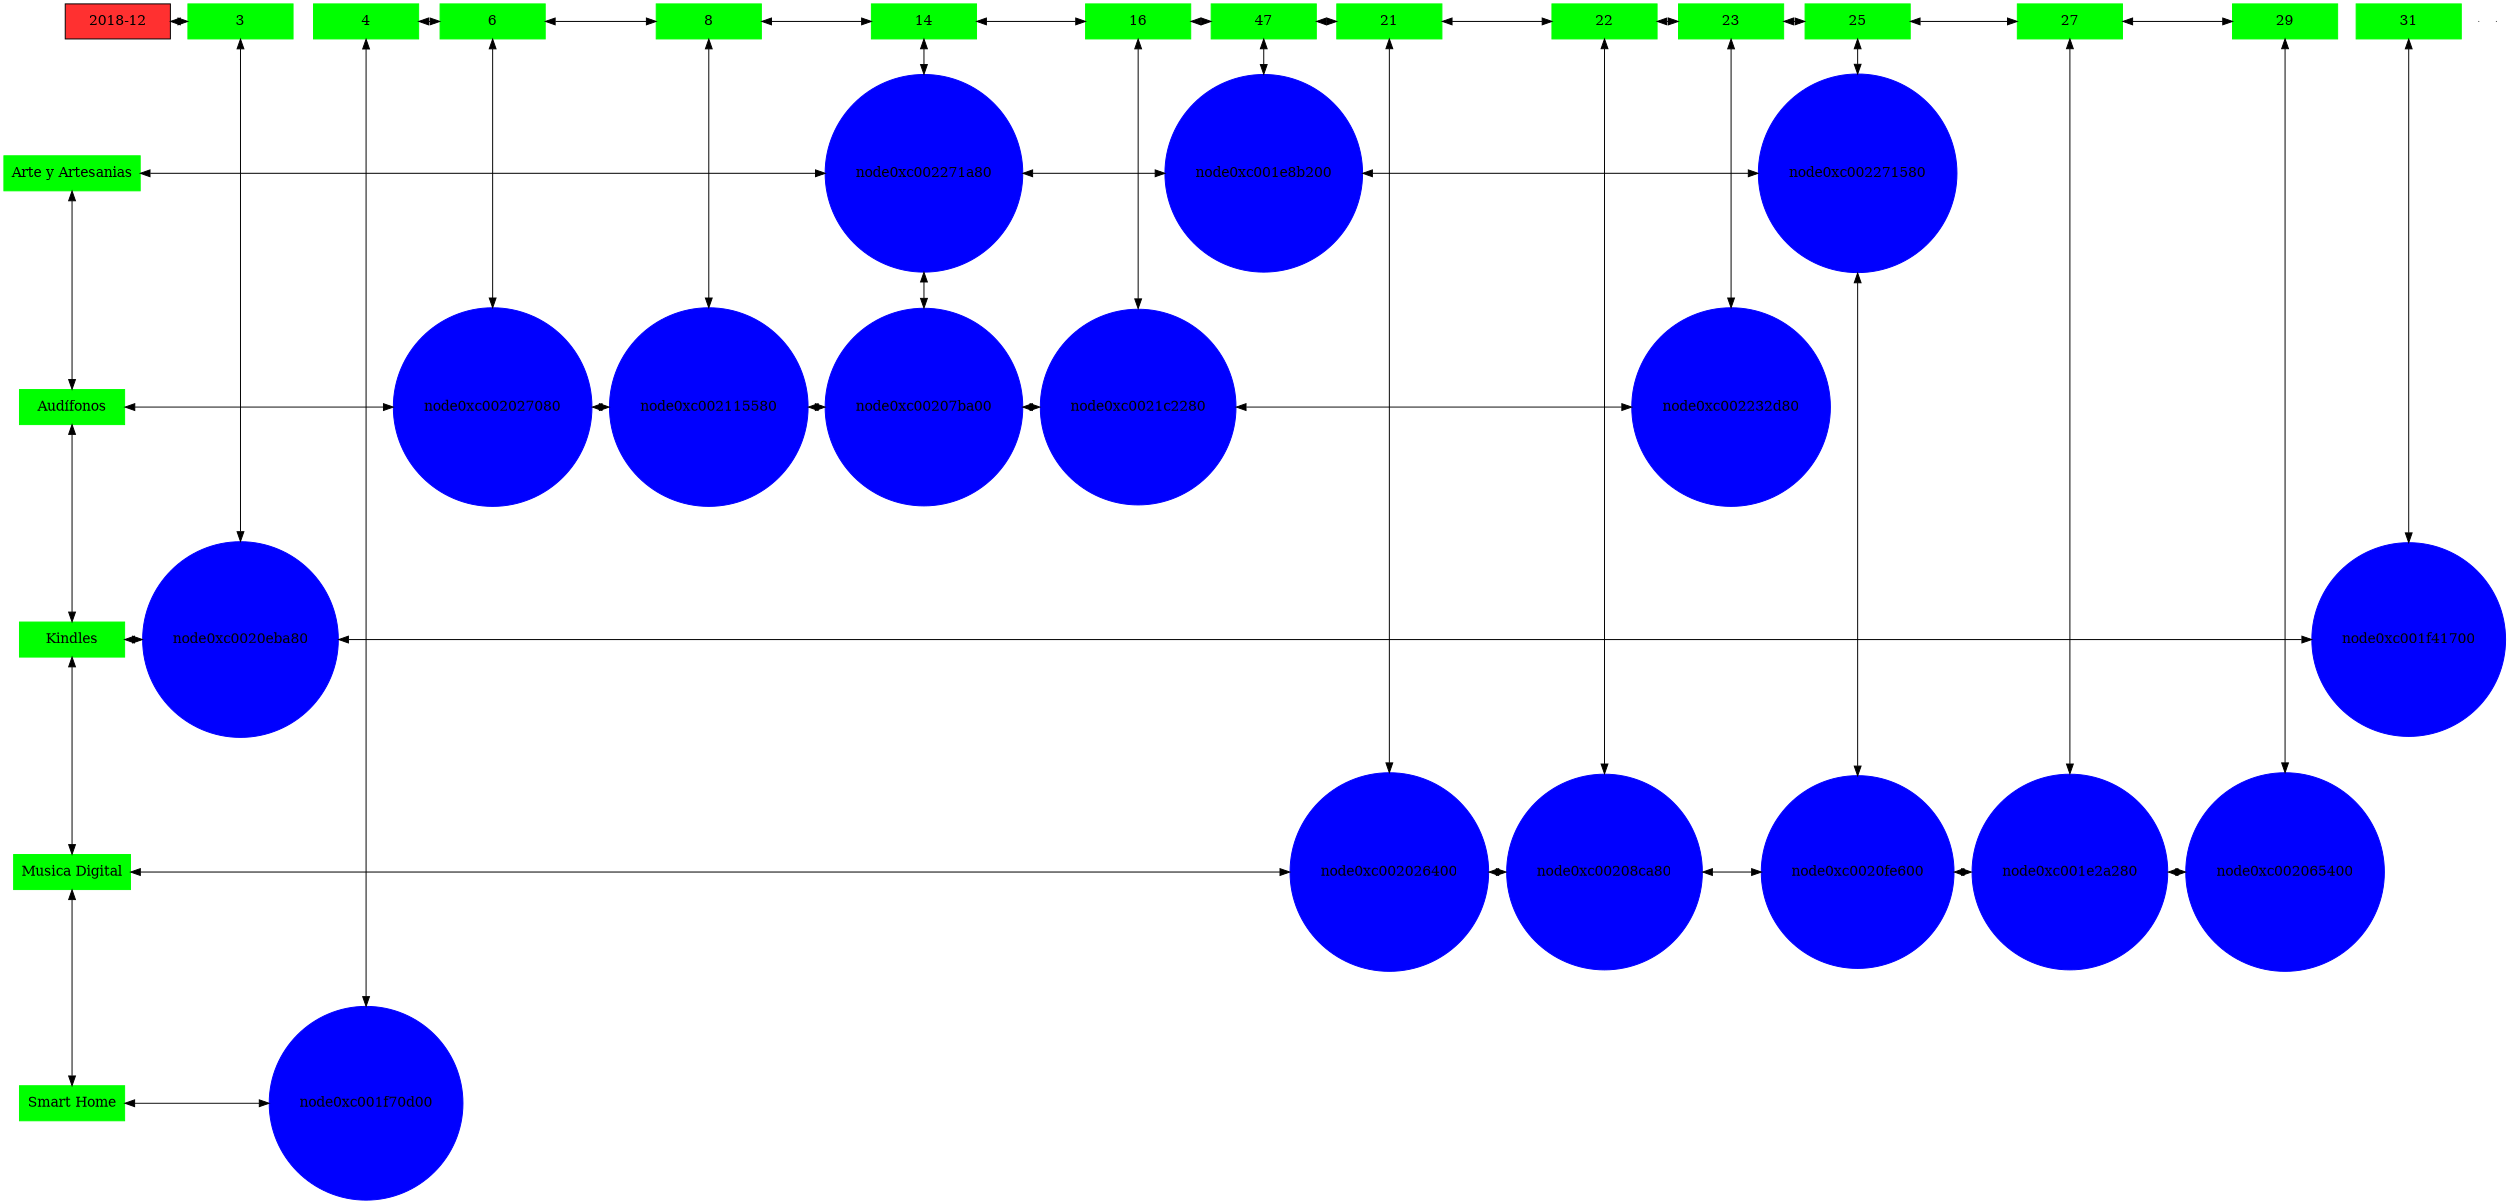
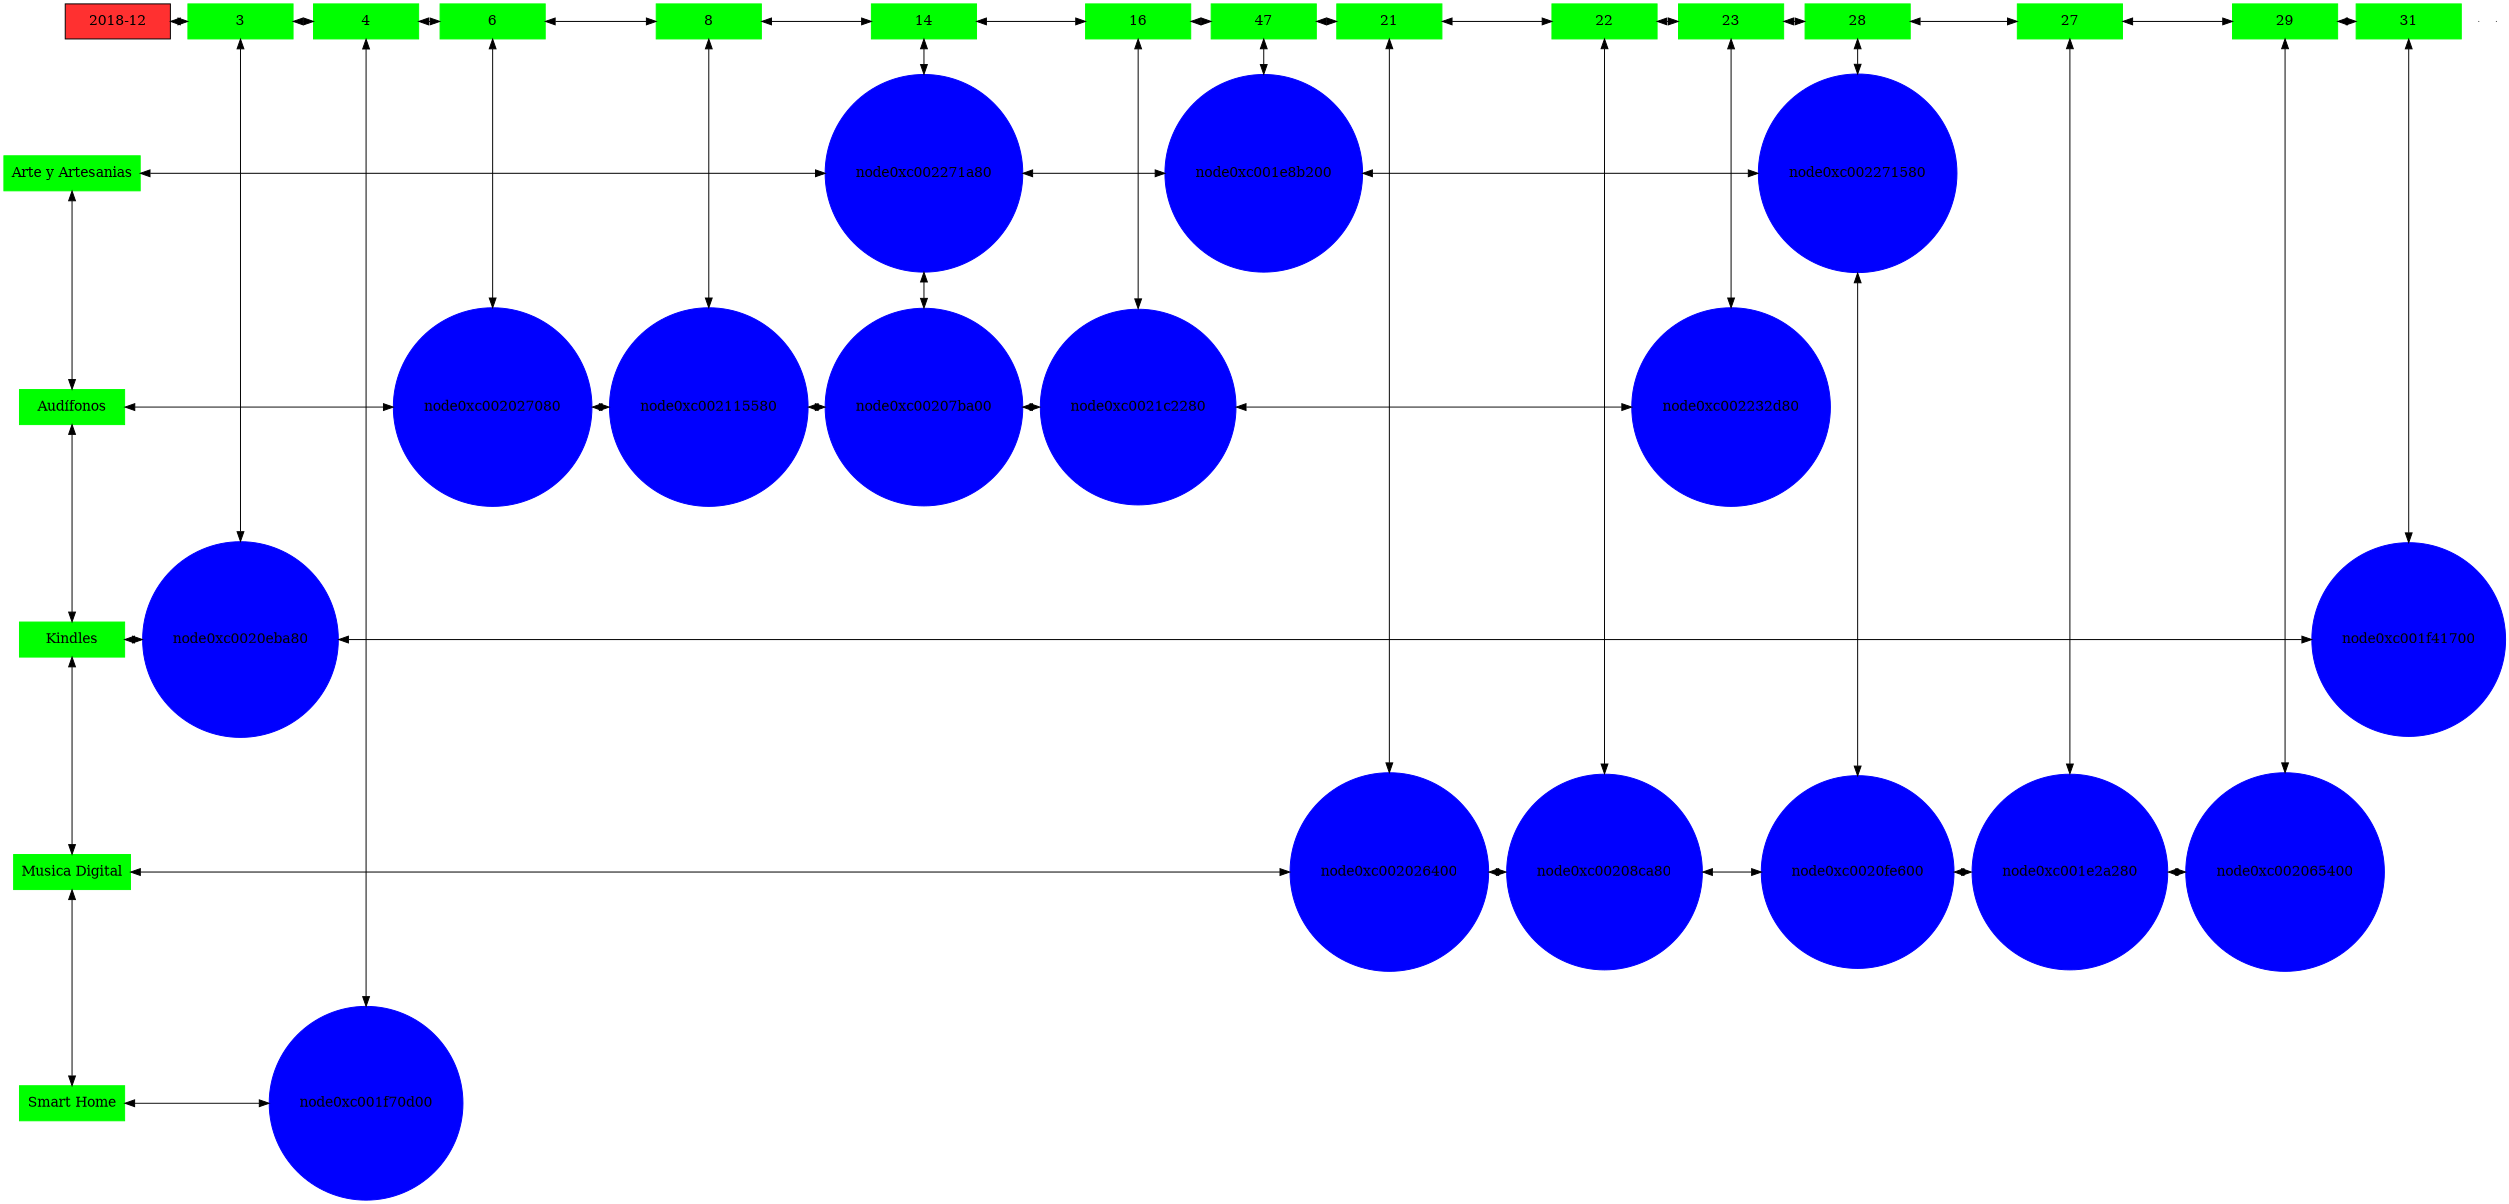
none -> (303, 21)
(1858, 21) -> (1858, 21)
none -> (2348, 21)
